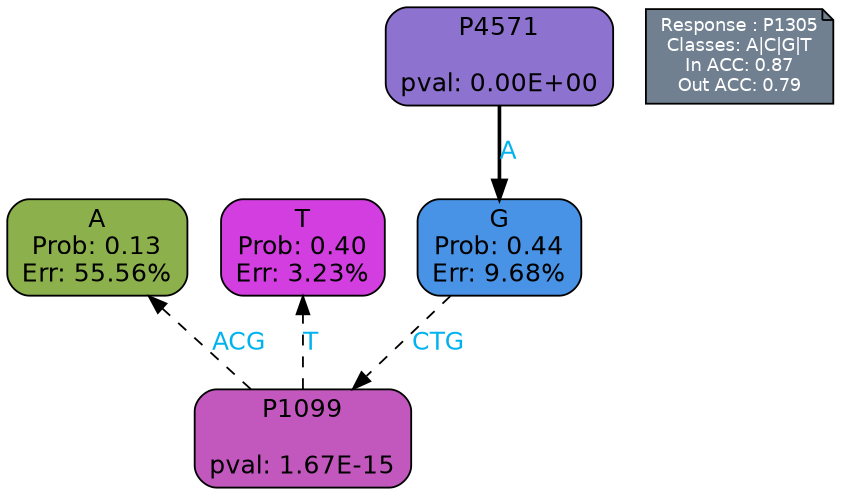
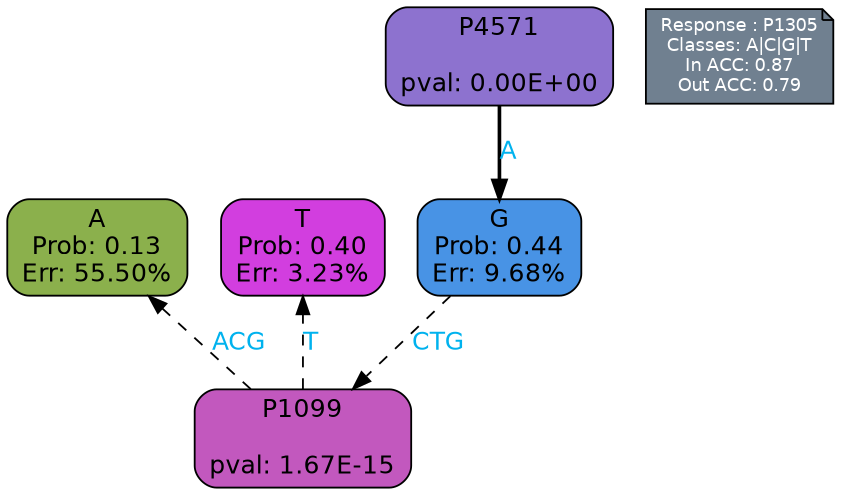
(97, 247) -> (97, 247)
